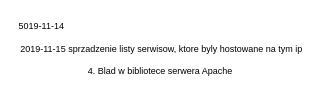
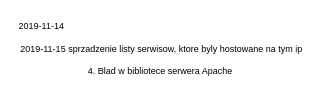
(42, 27) -> (42, 27)
